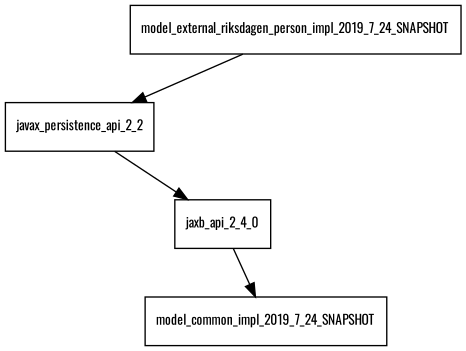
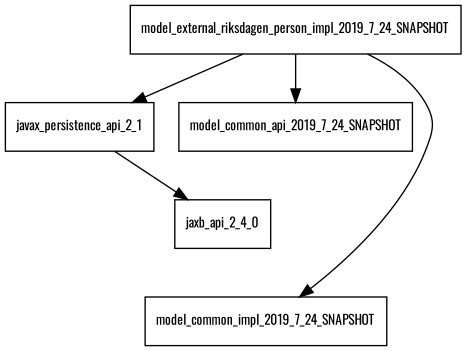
(80, 127) -> (80, 127)
none -> (296, 127)
(242, 267) -> (414, 175)
